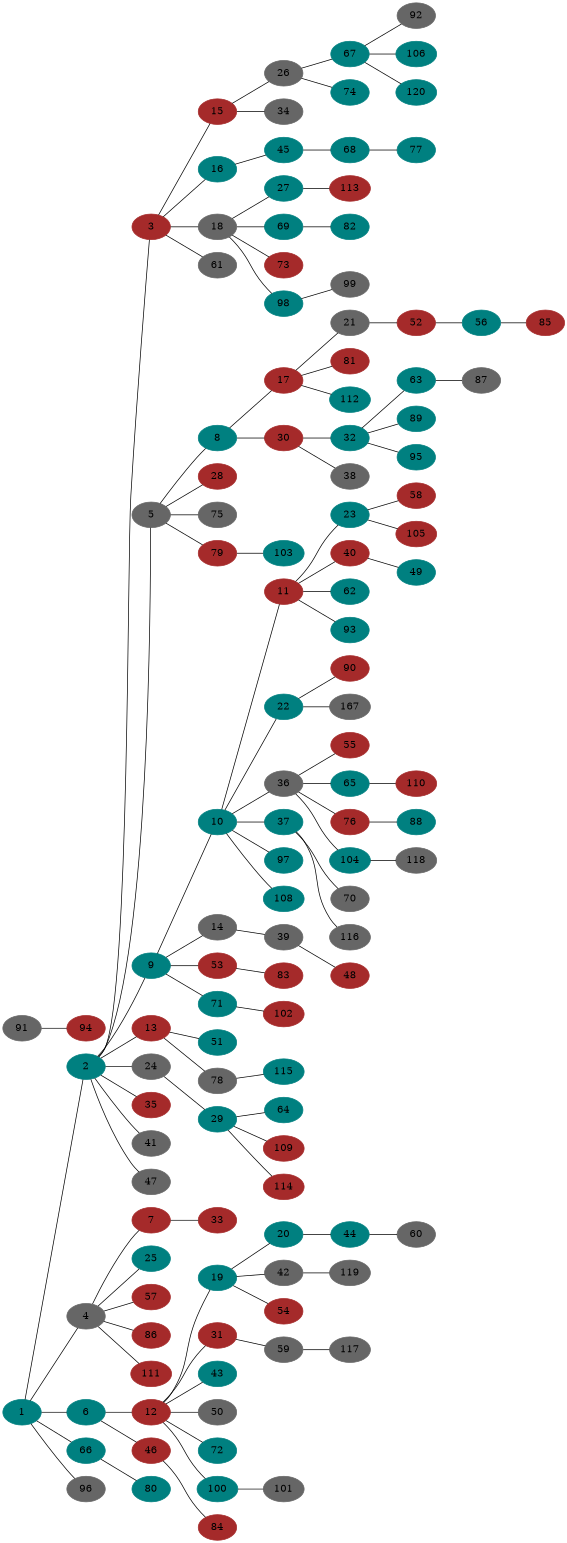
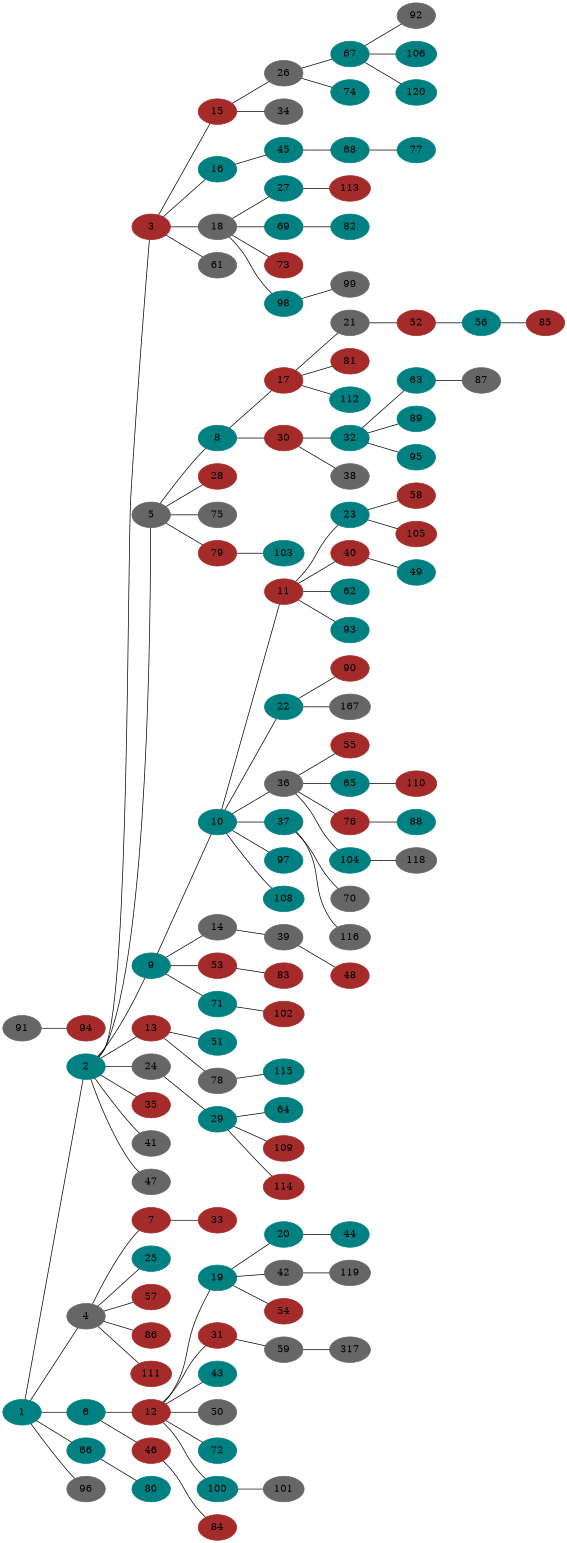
(416, 1234) -> none
(350, 1350) -> (350, 1350)
